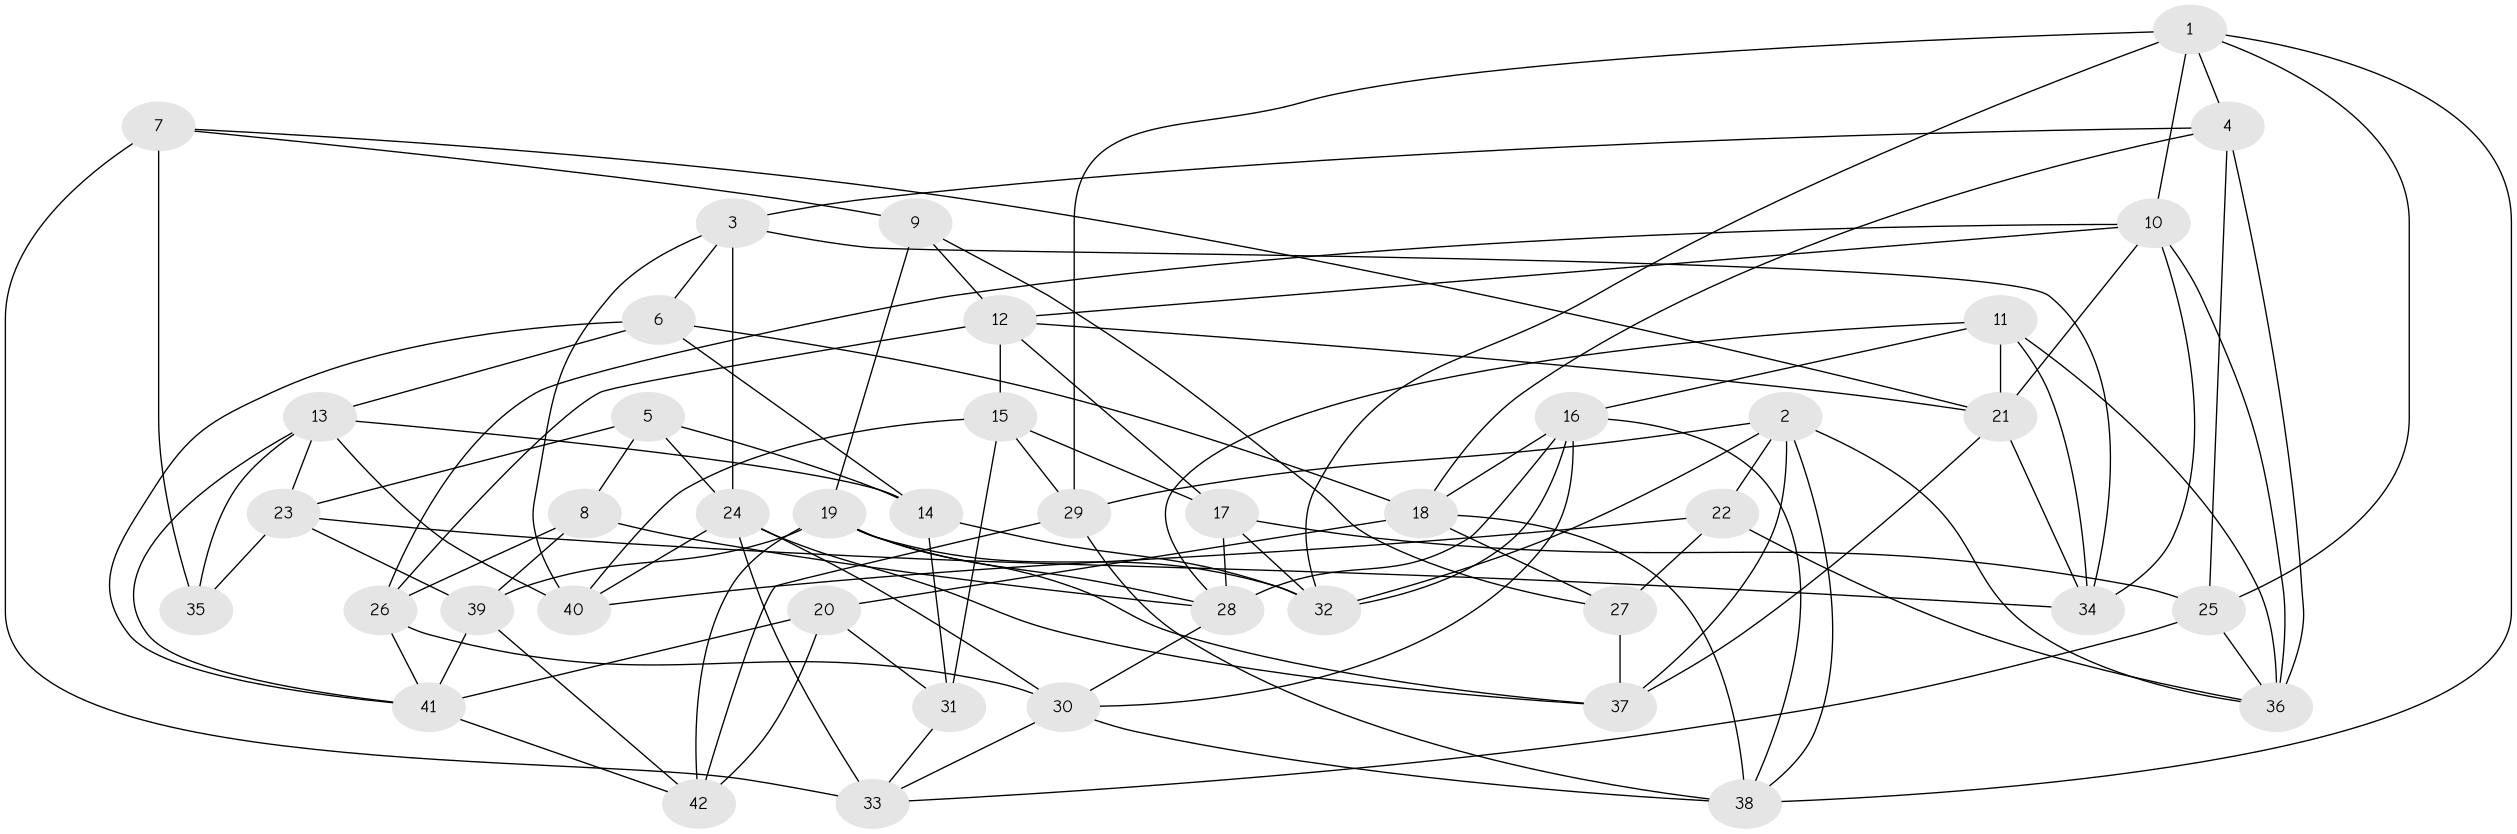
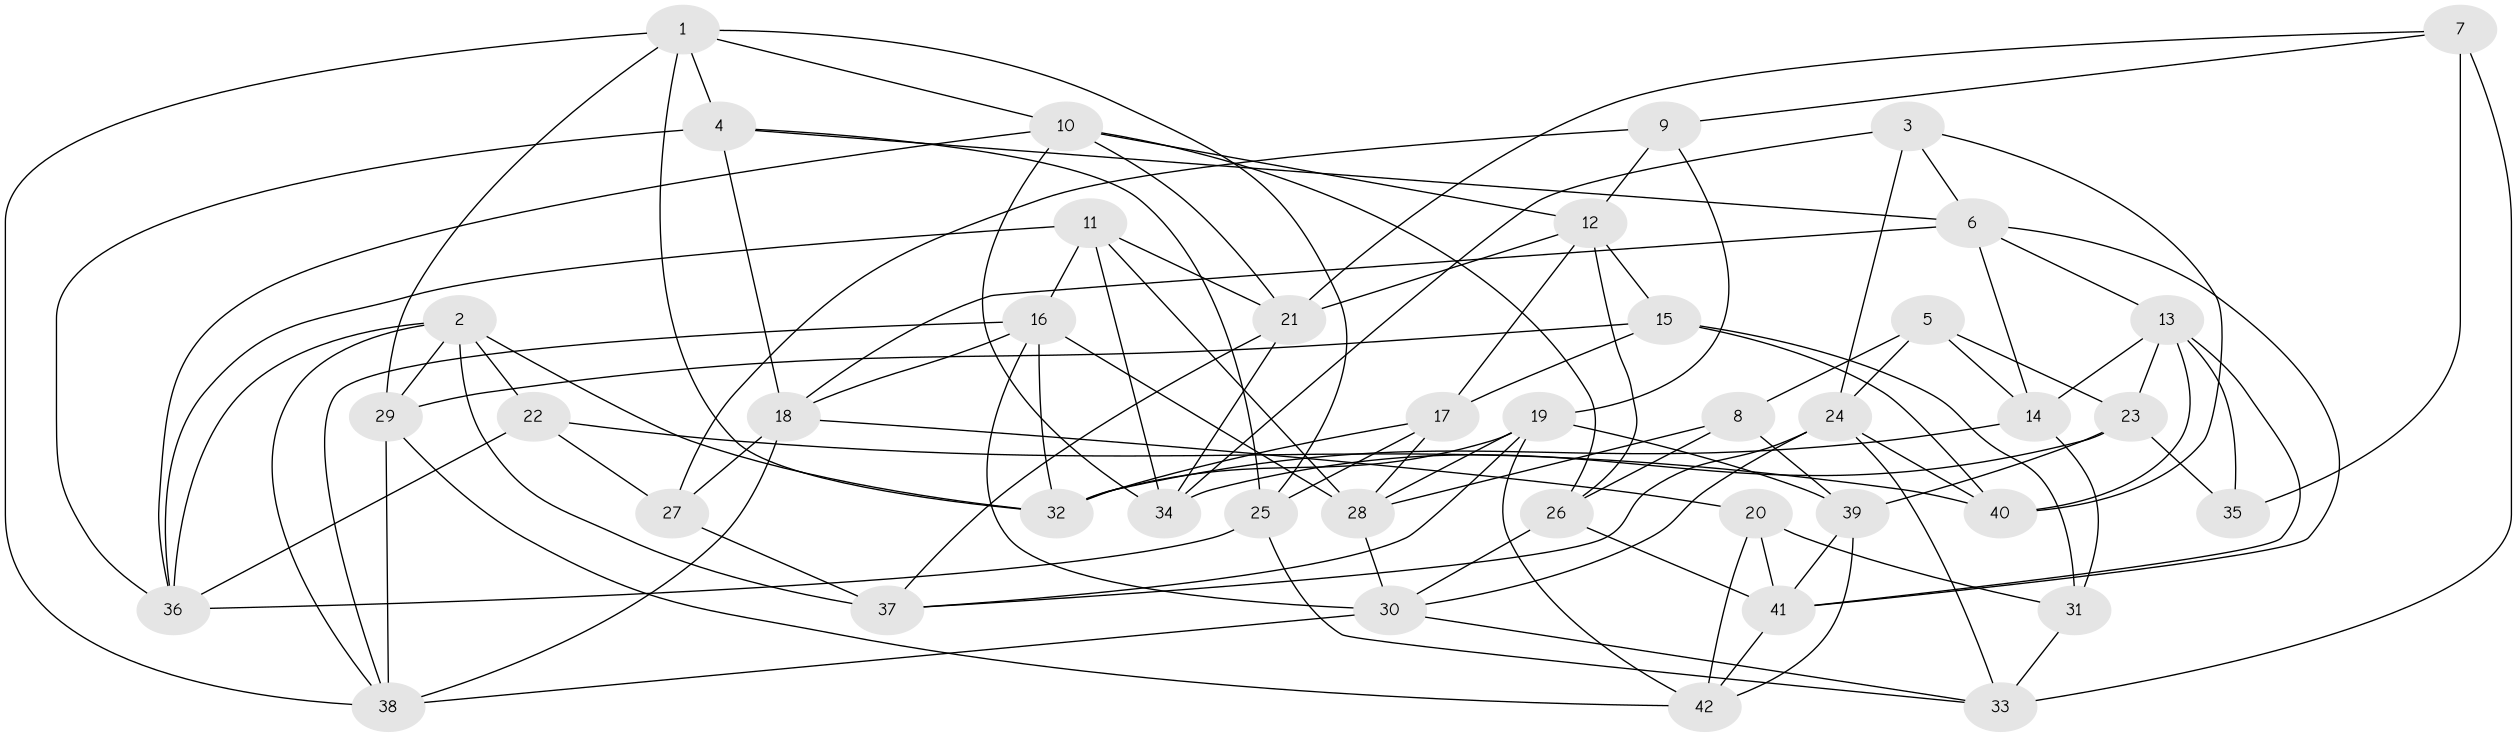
(1478, 151) -> (1405, 180)
